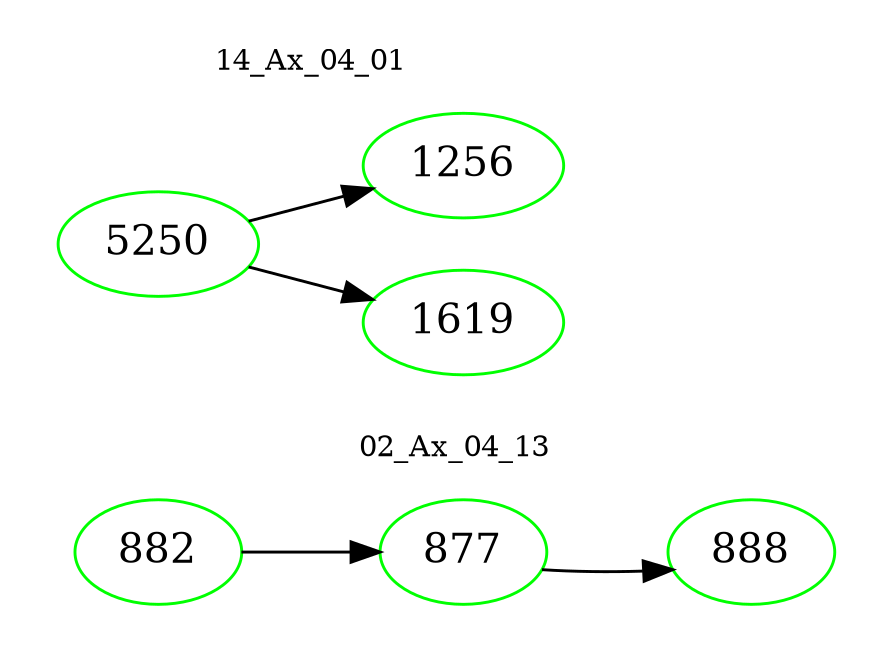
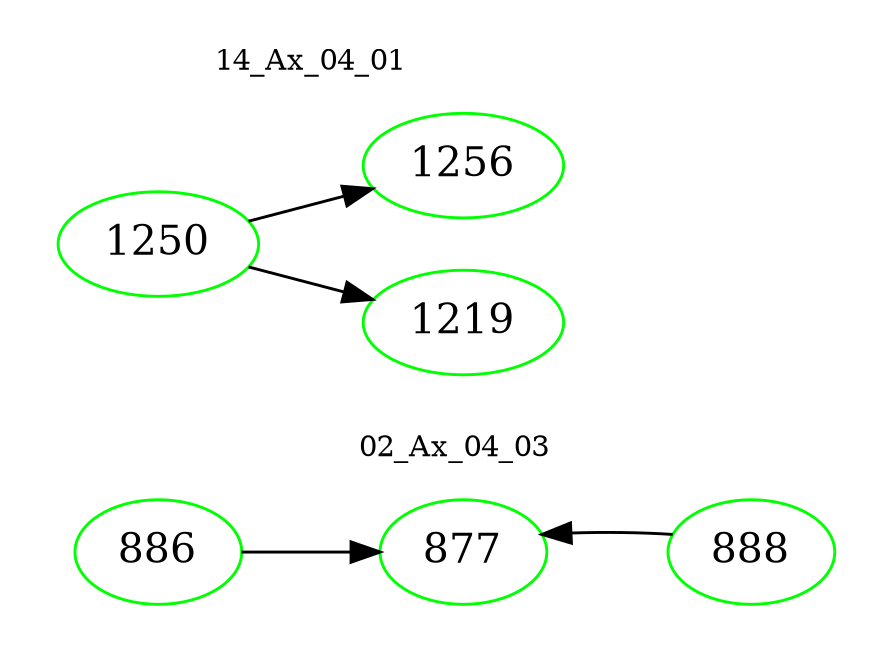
(158, 244) -> (158, 244)
(463, 323) -> (463, 323)
(455, 449) -> (455, 449)
(158, 552) -> (158, 552)
(592, 572) -> (622, 533)
